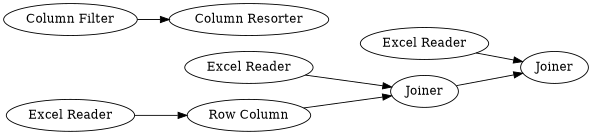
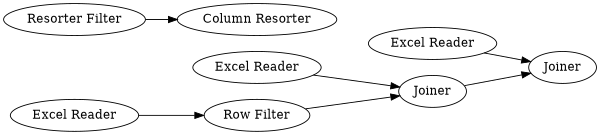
(70, 20) -> (74, 20)
(249, 115) -> (257, 115)
